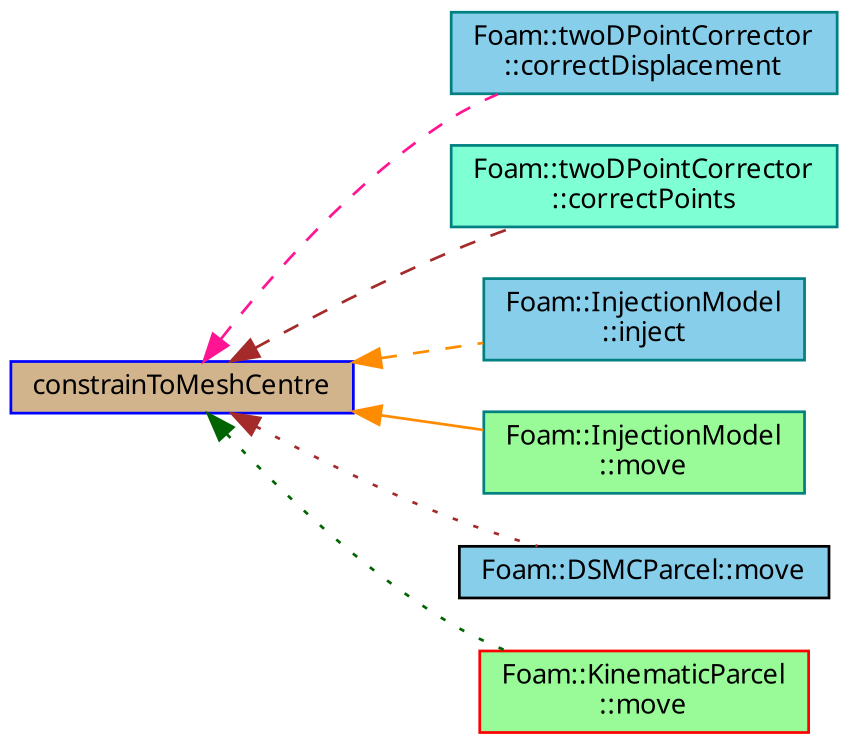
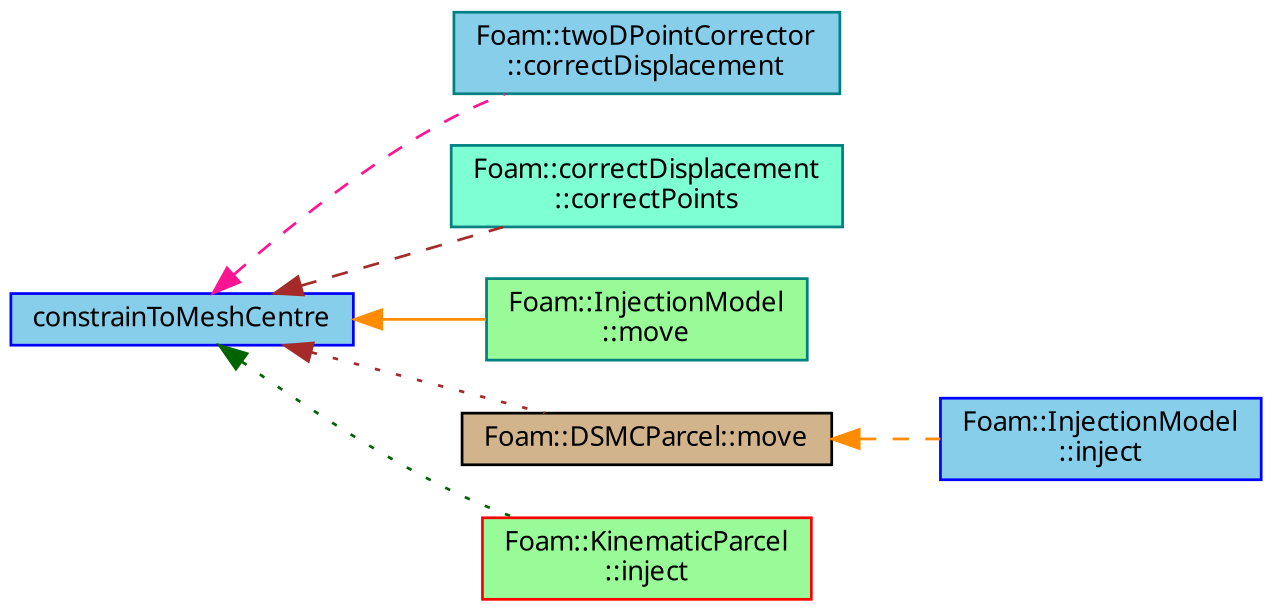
(644, 186) -> (647, 186)
(644, 319) -> (1101, 439)
(432, 351) -> (900, 439)
(182, 387) -> (182, 319)
(644, 572) -> (647, 439)
(644, 692) -> (647, 559)
